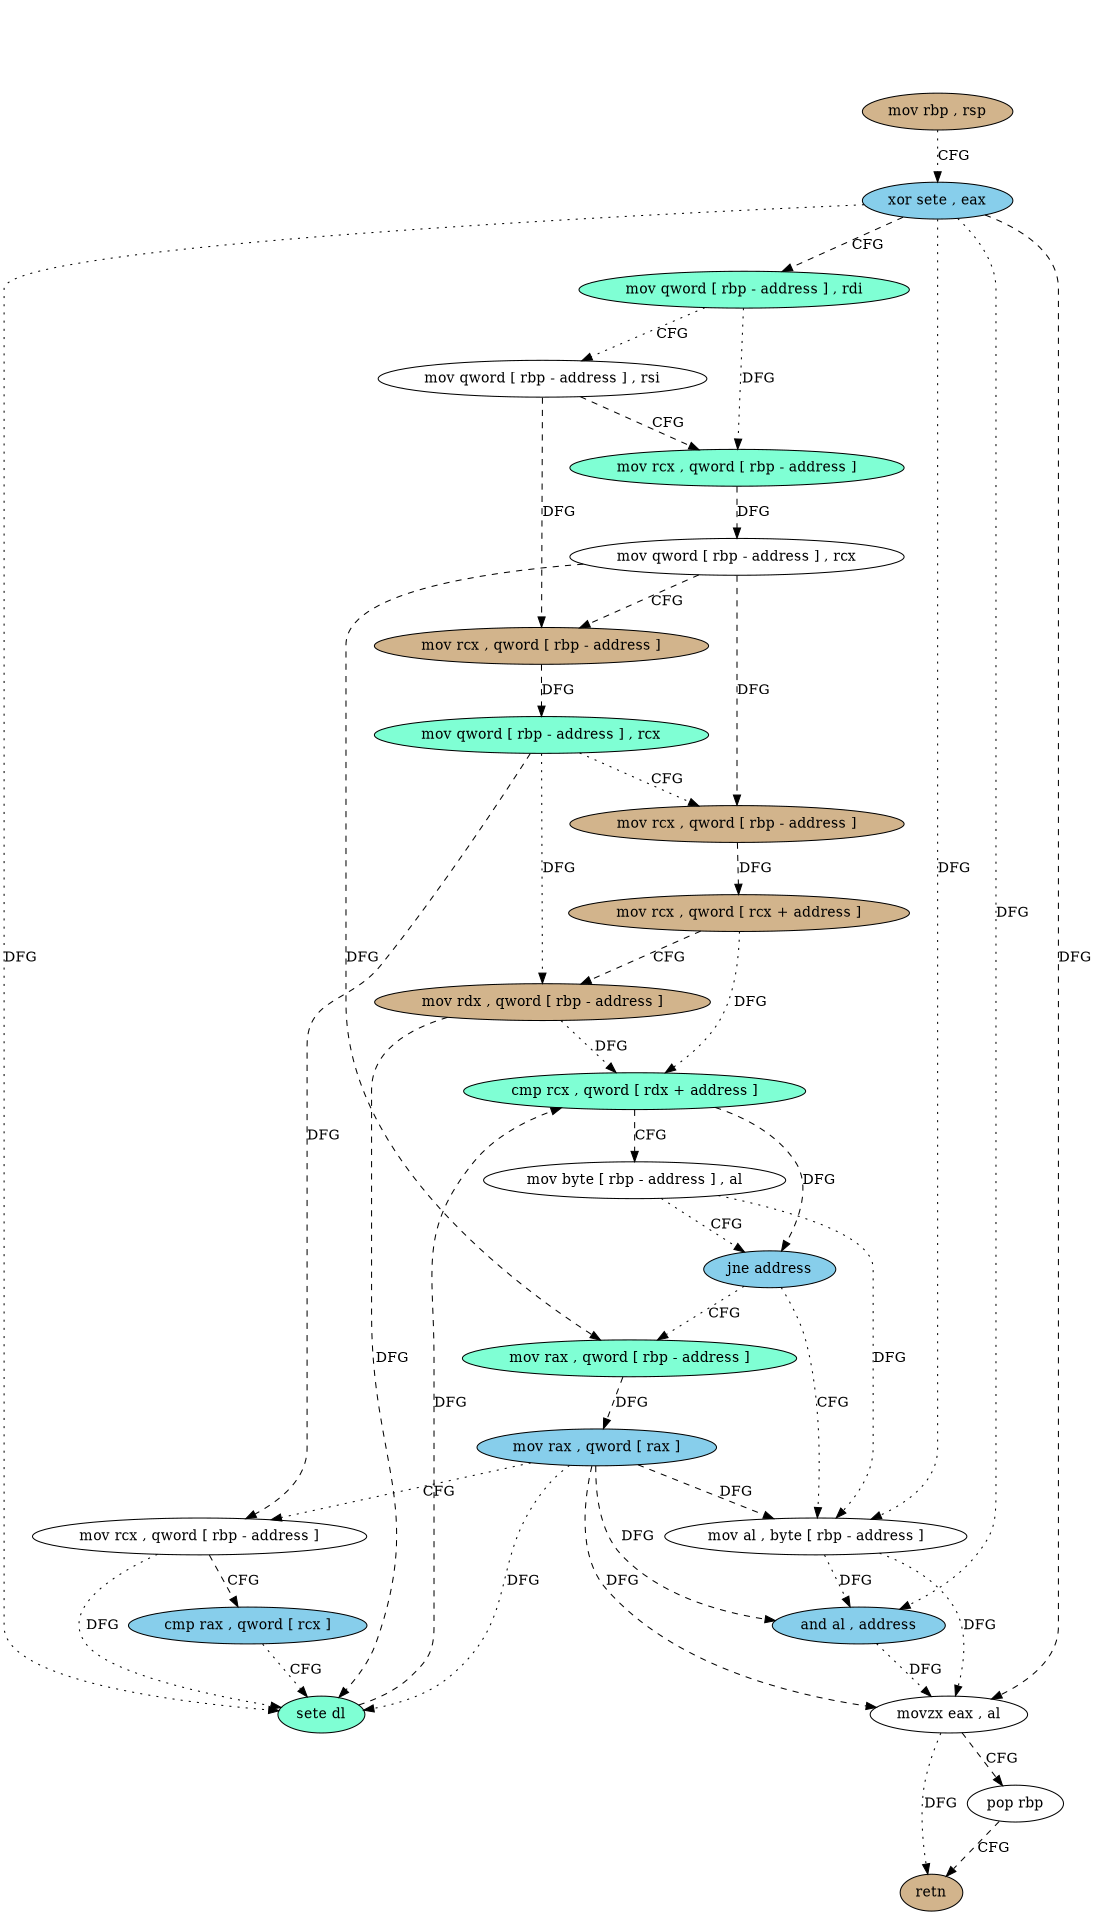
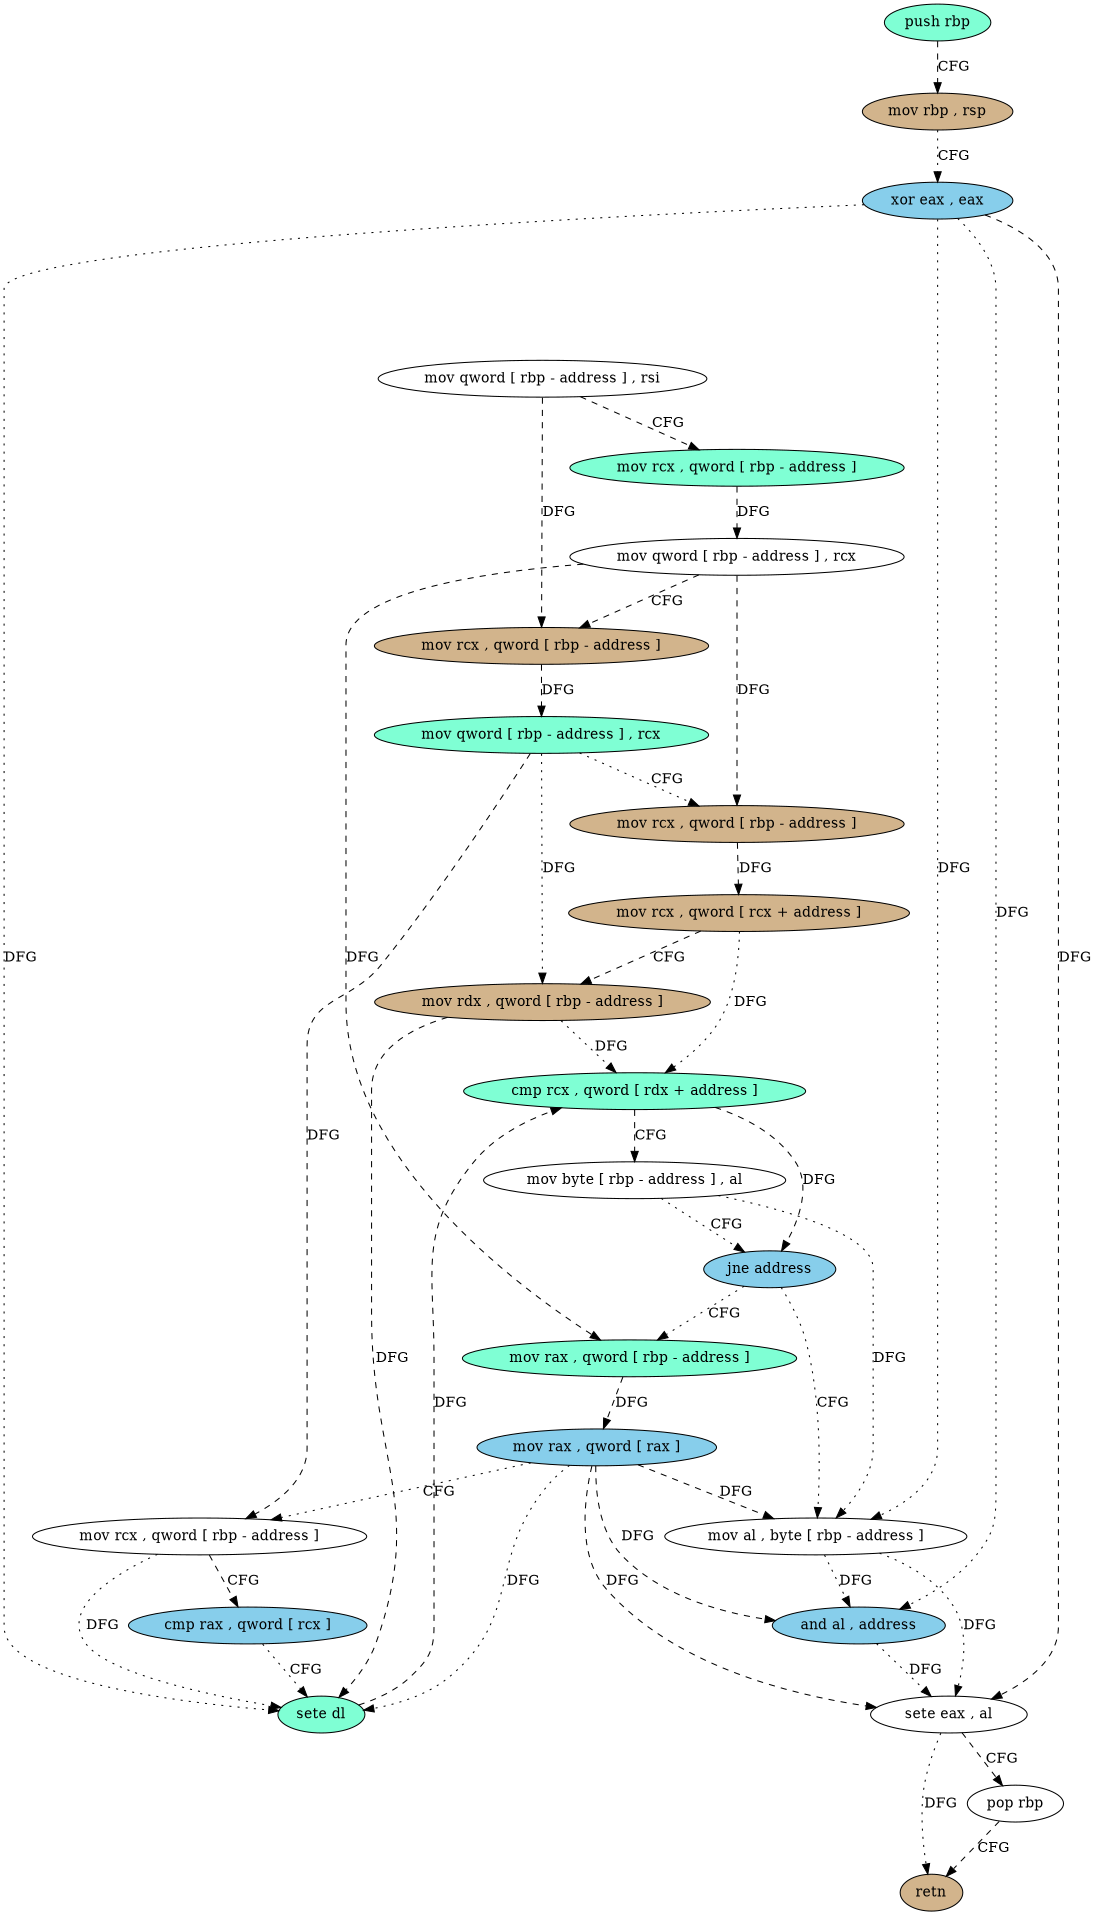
none -> (938, 23)
(938, 201) -> (938, 201)
(744, 290) -> none
(949, 1715) -> (949, 1715)
